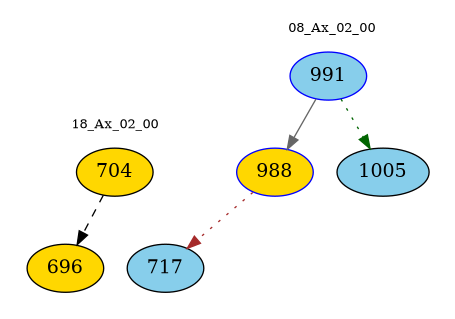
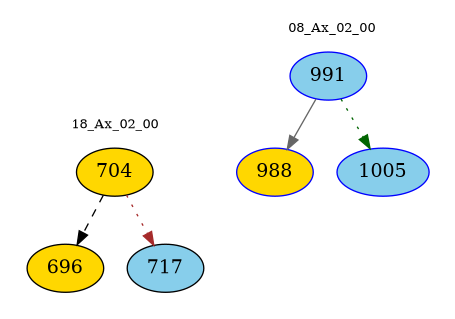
(383, 172) -> (383, 172)
(225, 216) -> (137, 214)
